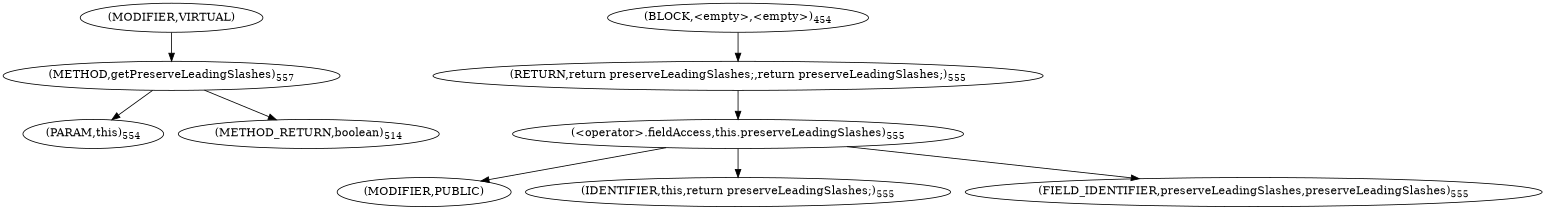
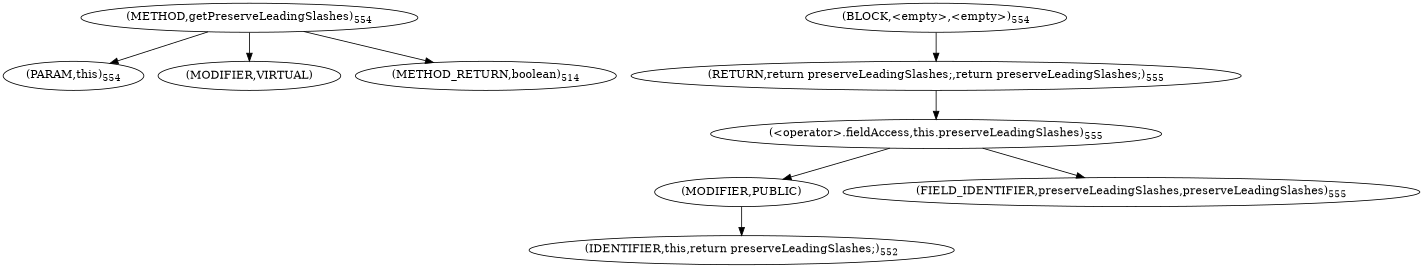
(823, 17) -> (1021, 17)
(172, 43) -> (249, 43)
(285, 75) -> (363, 17)
(738, 159) -> (742, 217)
(886, 191) -> (889, 249)
